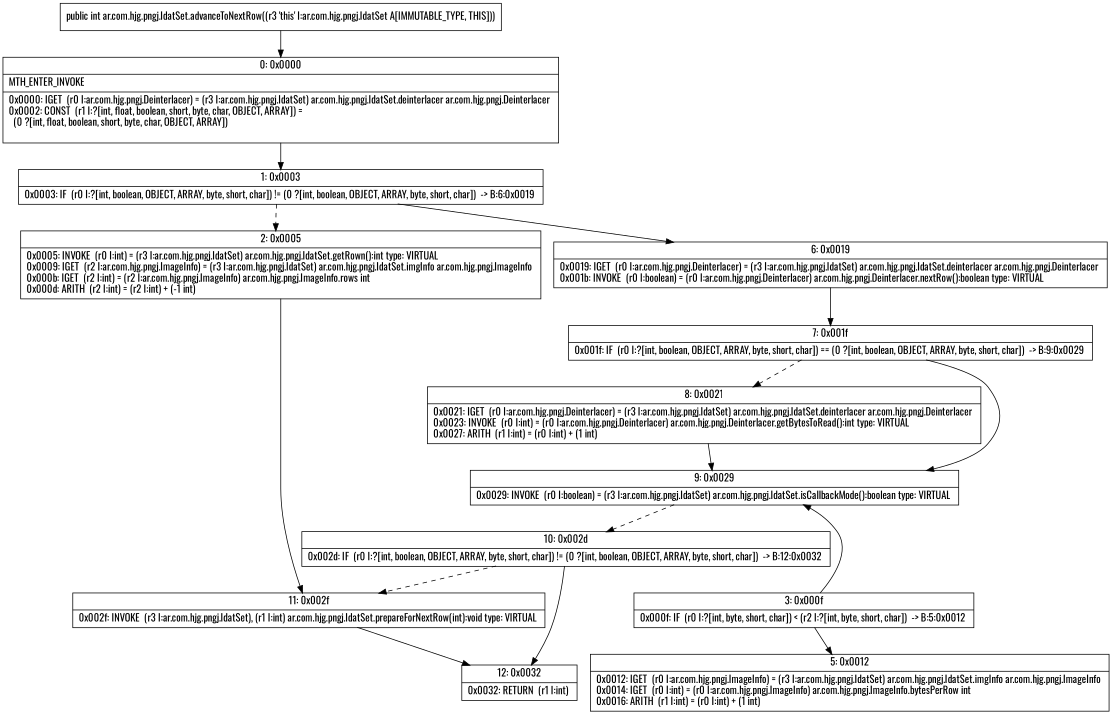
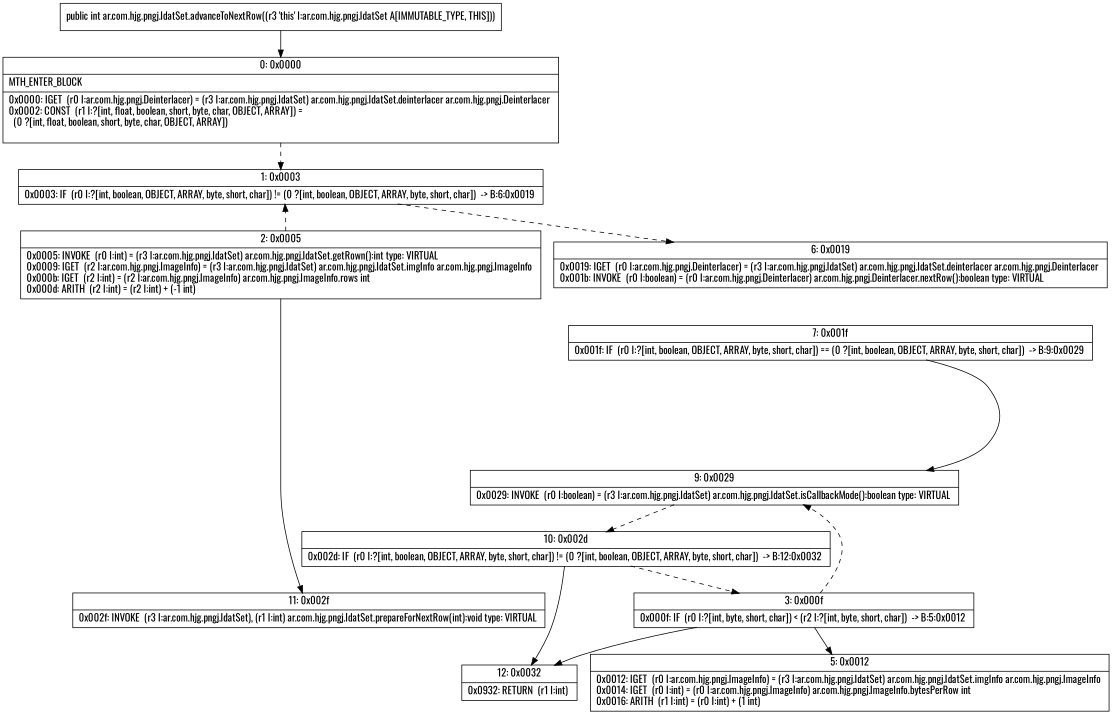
(47, 83) -> (46, 83)
(281, 153) -> (281, 153)
(276, 214) -> (286, 221)
(532, 223) -> (532, 223)
(831, 303) -> none
(704, 415) -> none
(842, 547) -> (842, 547)
(441, 579) -> (681, 579)
(410, 645) -> (628, 642)
(519, 691) -> (519, 691)
